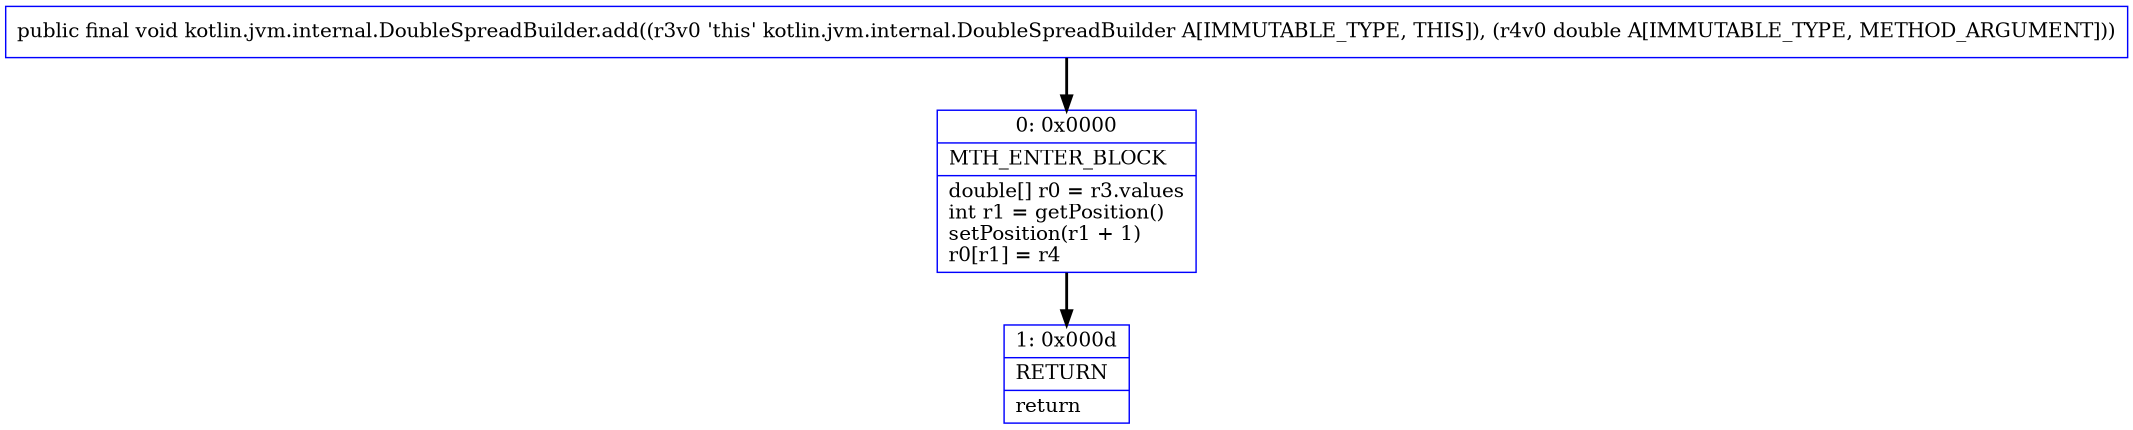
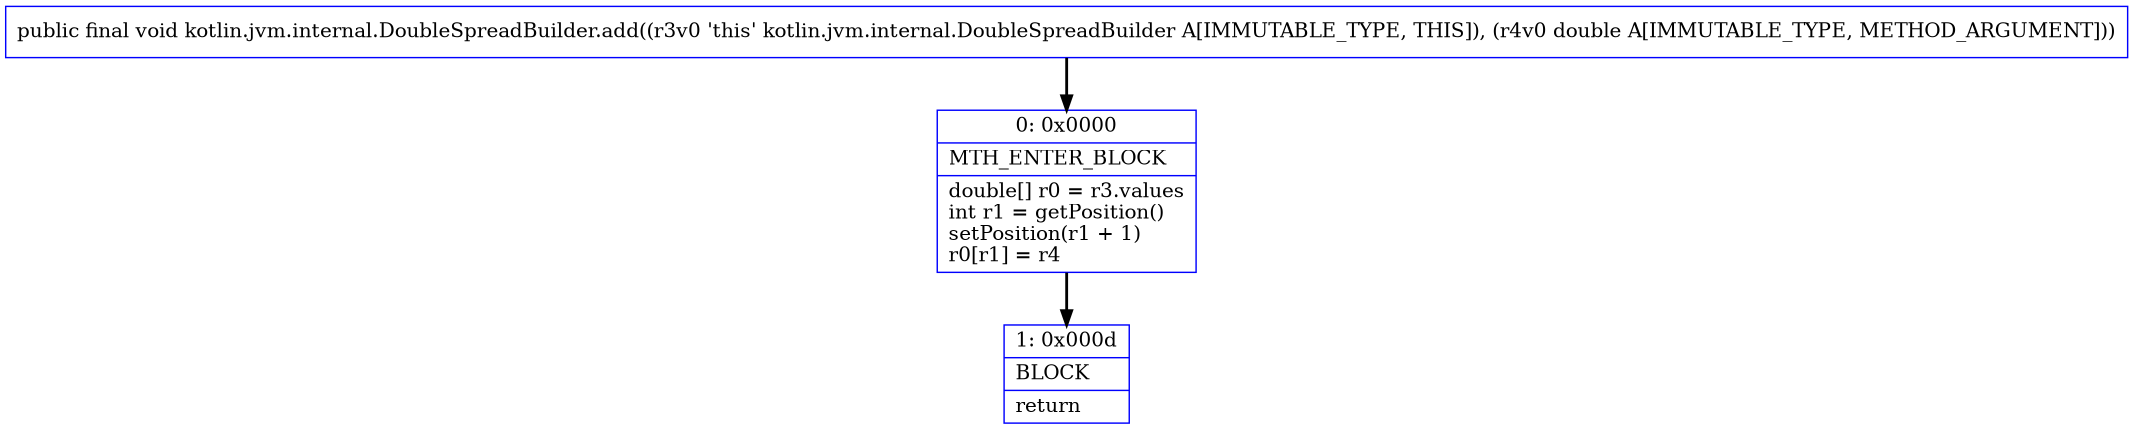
(1062, 373) -> (1052, 373)
